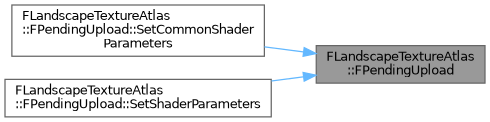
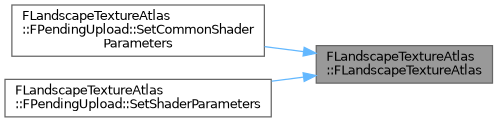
(401, 64) -> (404, 64)
